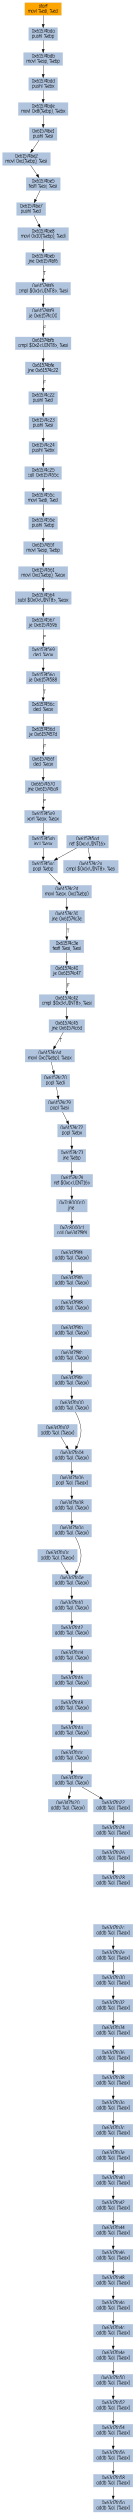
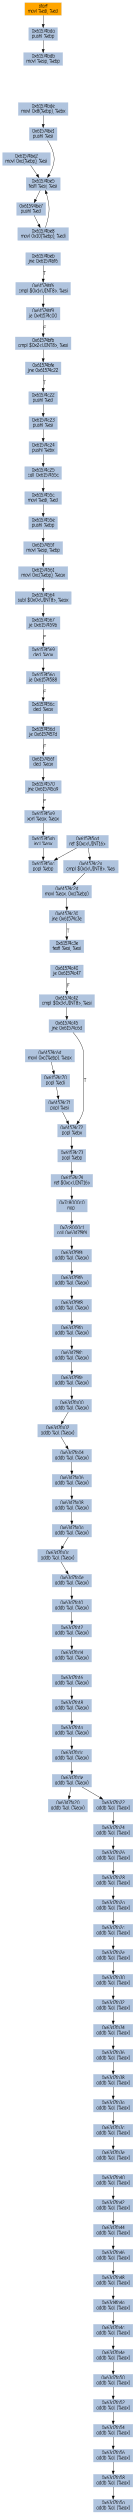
(43, 84) -> none
(36, 145) -> (54, 157)
(31, 209) -> (31, 209)
(43, 245) -> (49, 211)
(43, 314) -> (43, 314)
(44, 383) -> (44, 383)
(45, 692) -> (45, 692)
(43, 787) -> (43, 787)
(54, 878) -> (80, 878)
(67, 957) -> none
(59, 1039) -> (84, 1076)
(60, 1106) -> (60, 1106)
(72, 1156) -> (72, 1156)
(72, 1206) -> (72, 1206)
none -> (72, 1241)
none -> (72, 1316)
(81, 1429) -> (66, 1417)
(72, 1481) -> (72, 1481)
(81, 1554) -> (66, 1542)
(72, 1666) -> none
none -> (113, 1906)
(113, 2166) -> none
(113, 2306) -> (113, 2306)
